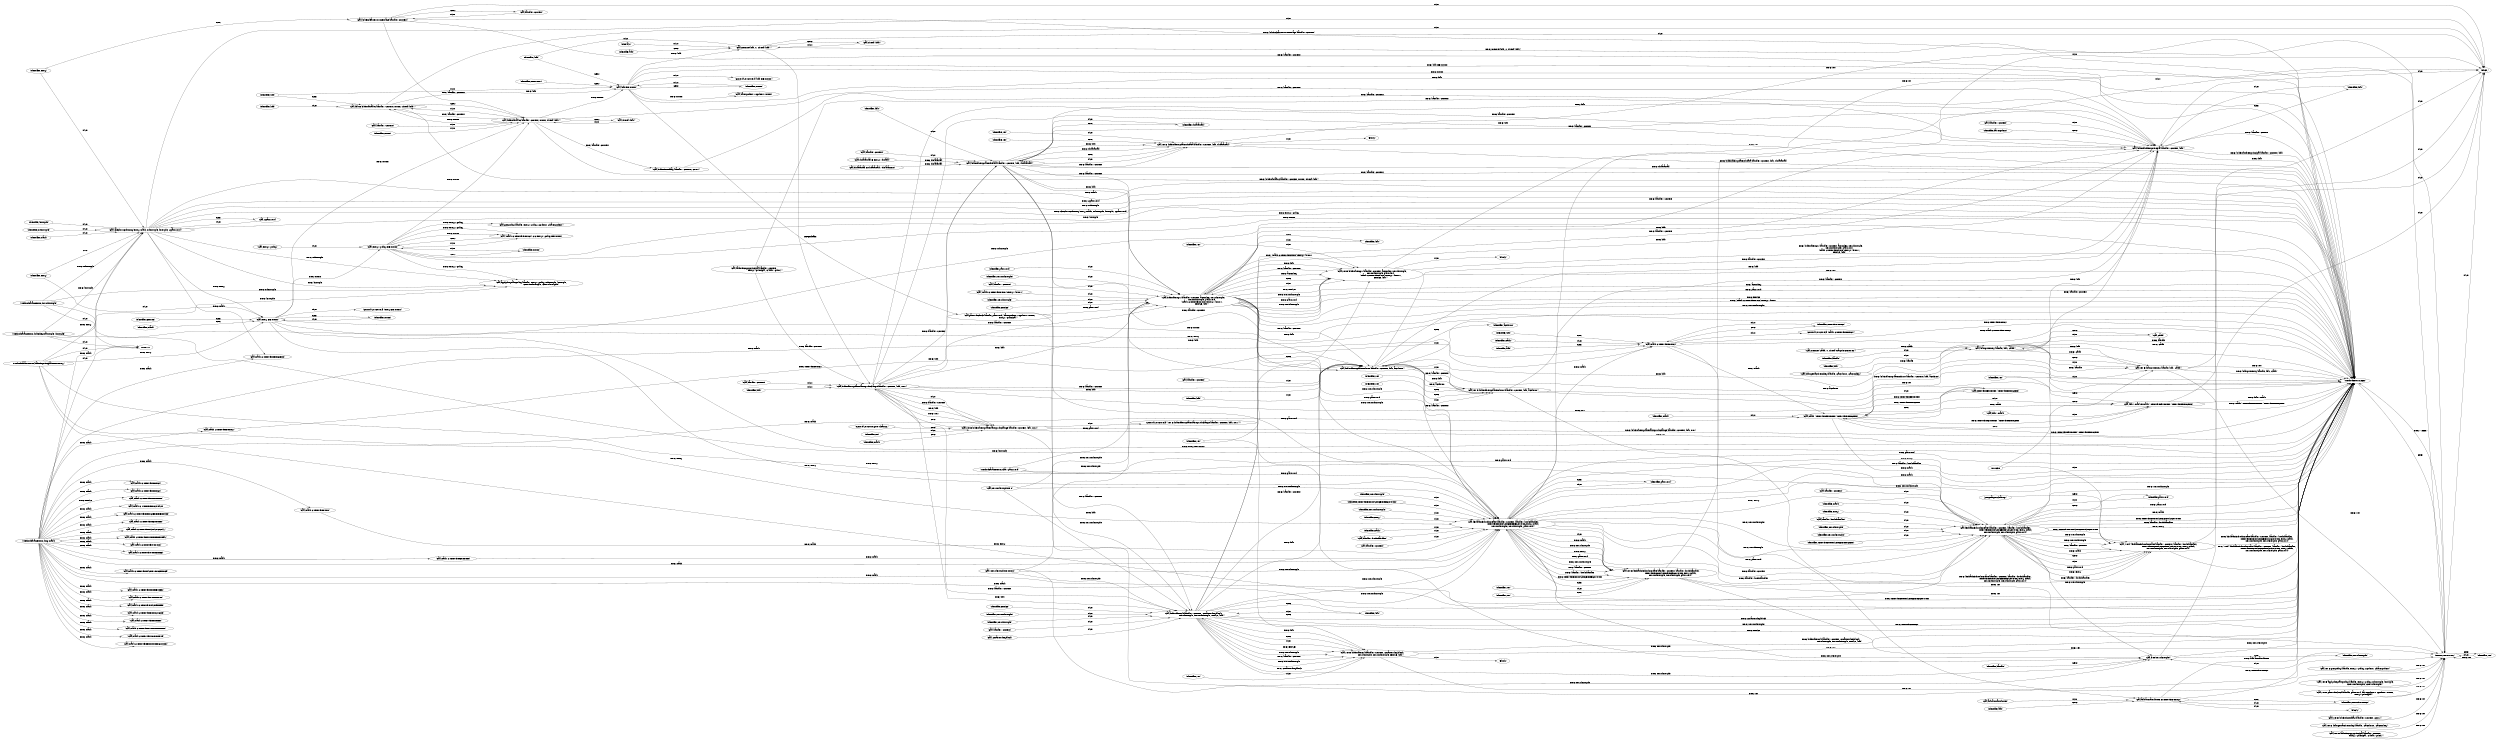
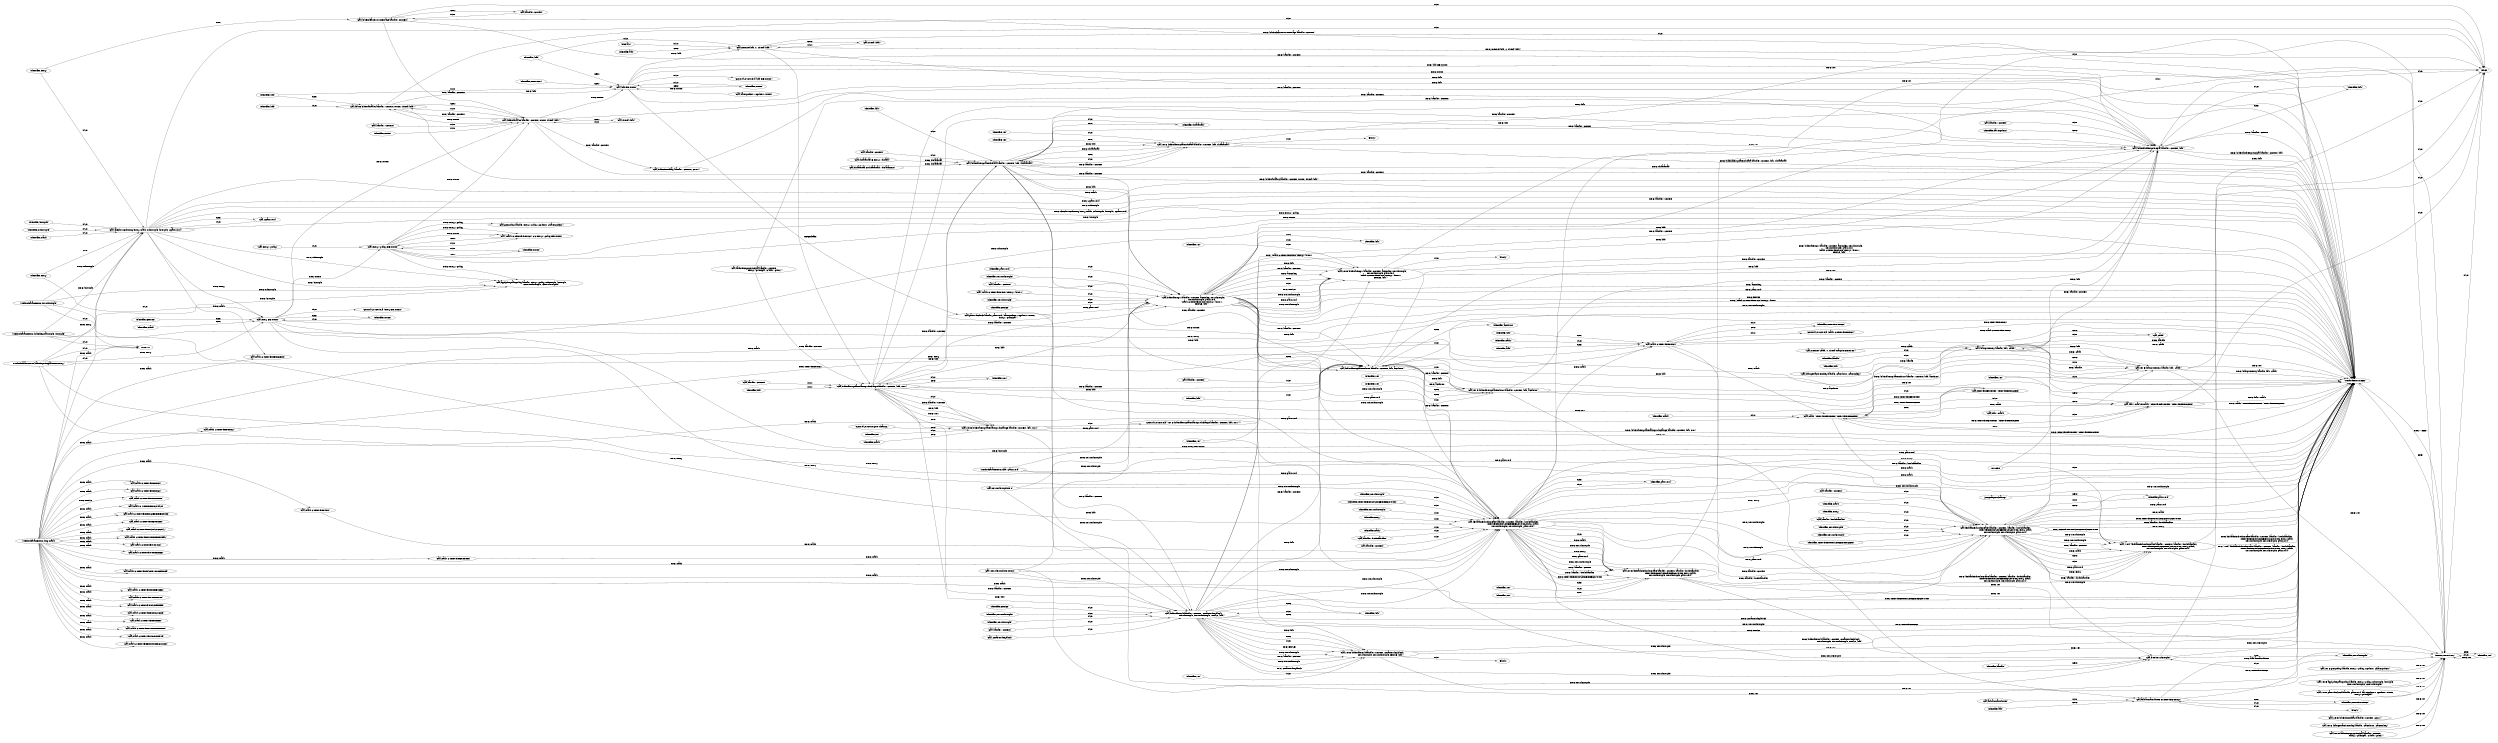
none -> (1476, 84)
(681, 100) -> (683, 93)
none -> (1000, 378)
(1195, 575) -> (1118, 356)
